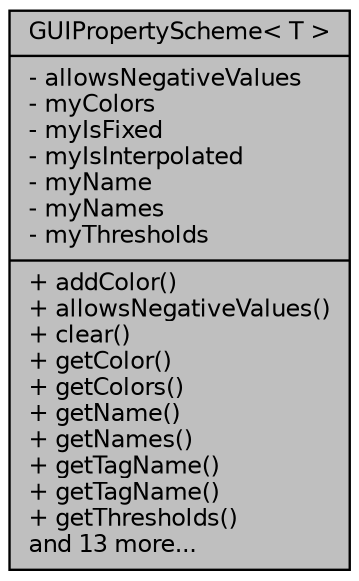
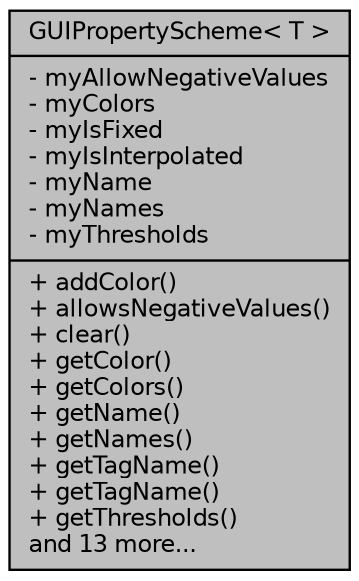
(165, 79) -> (180, 79)
